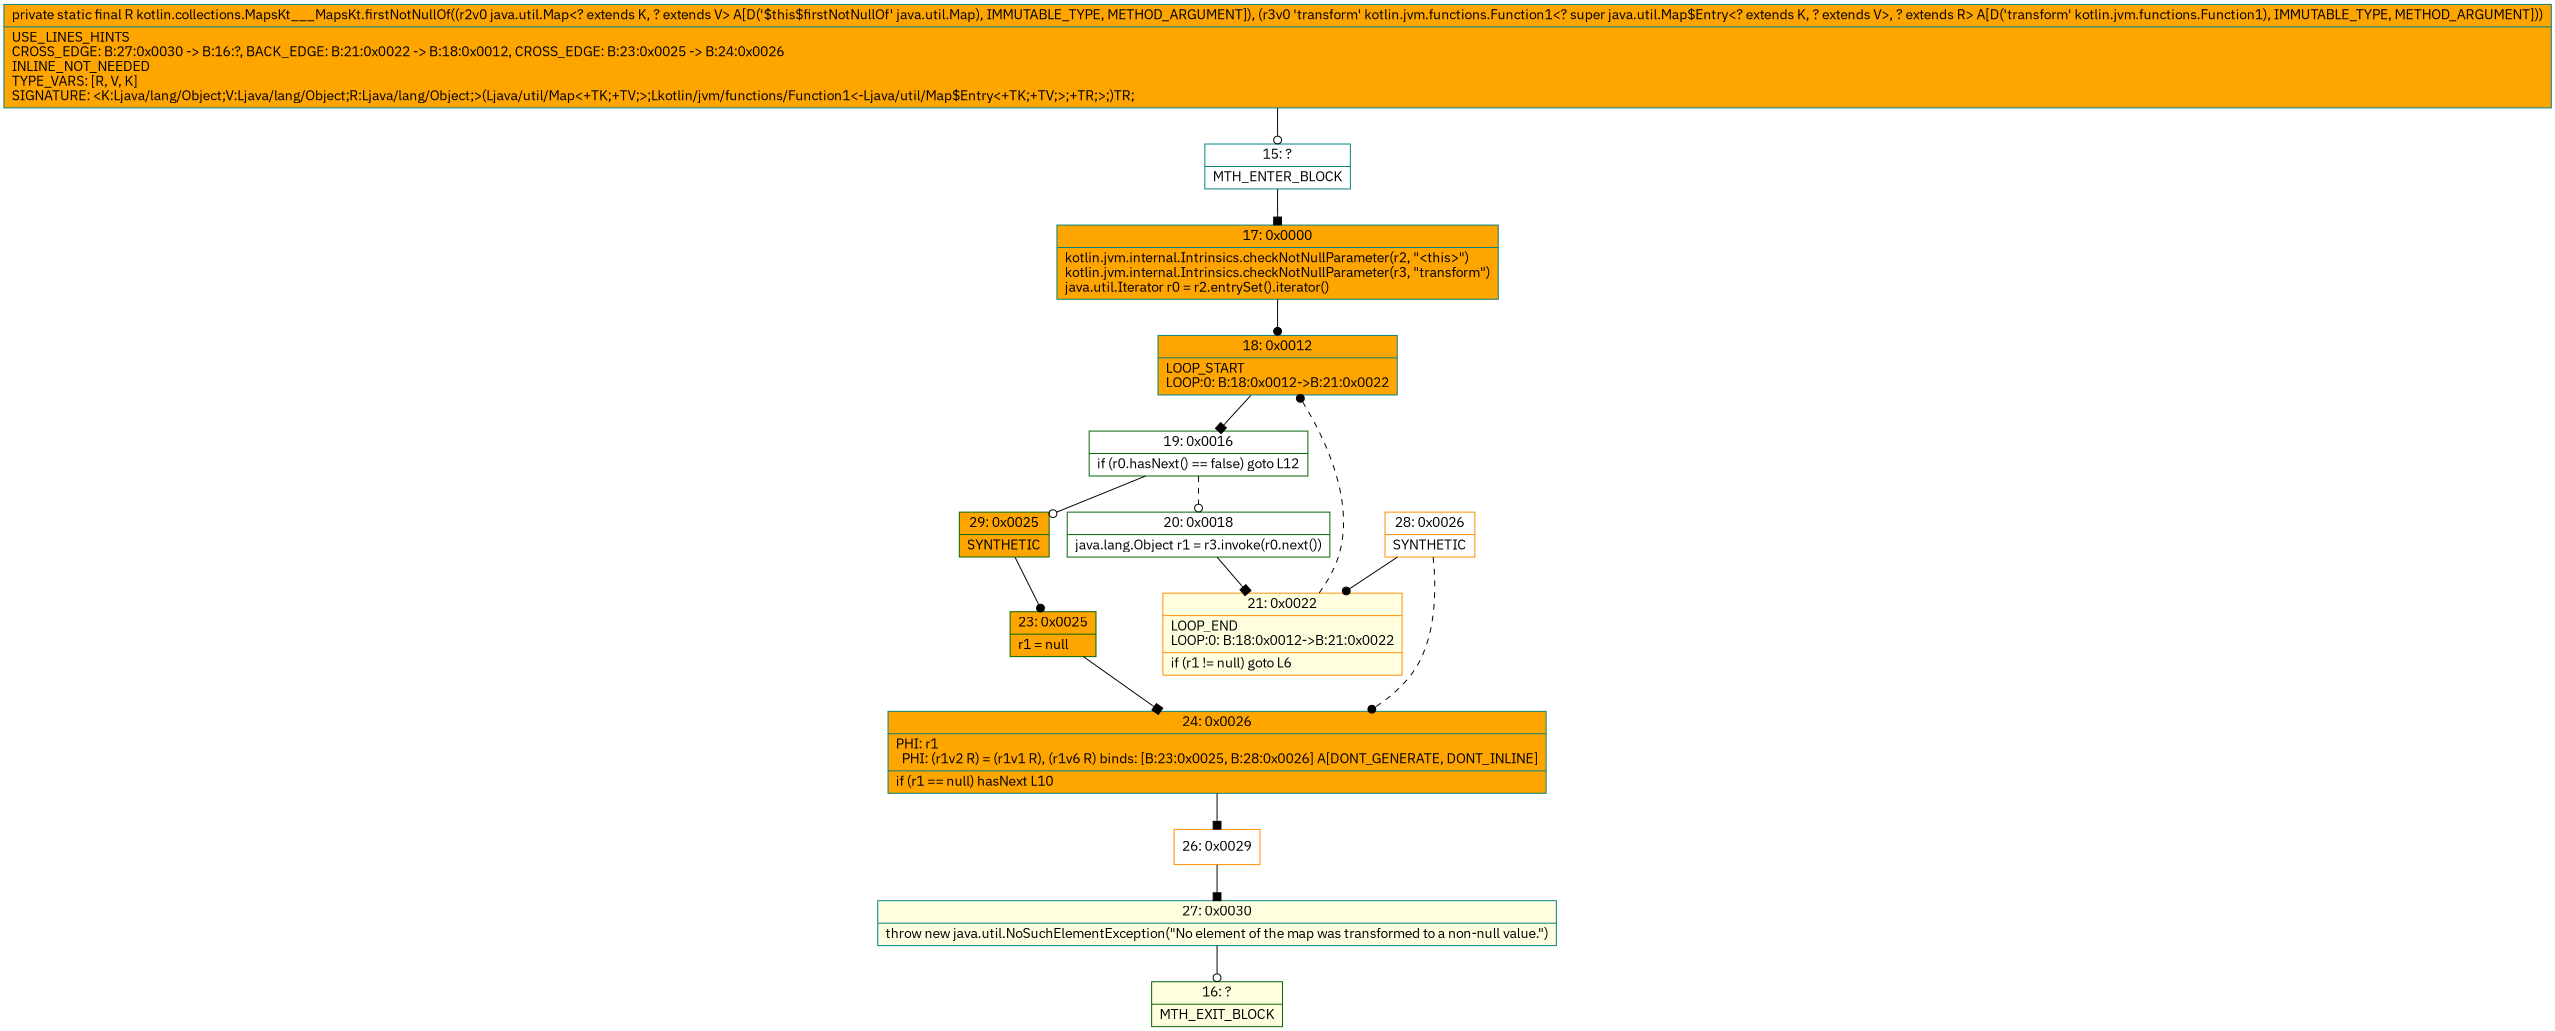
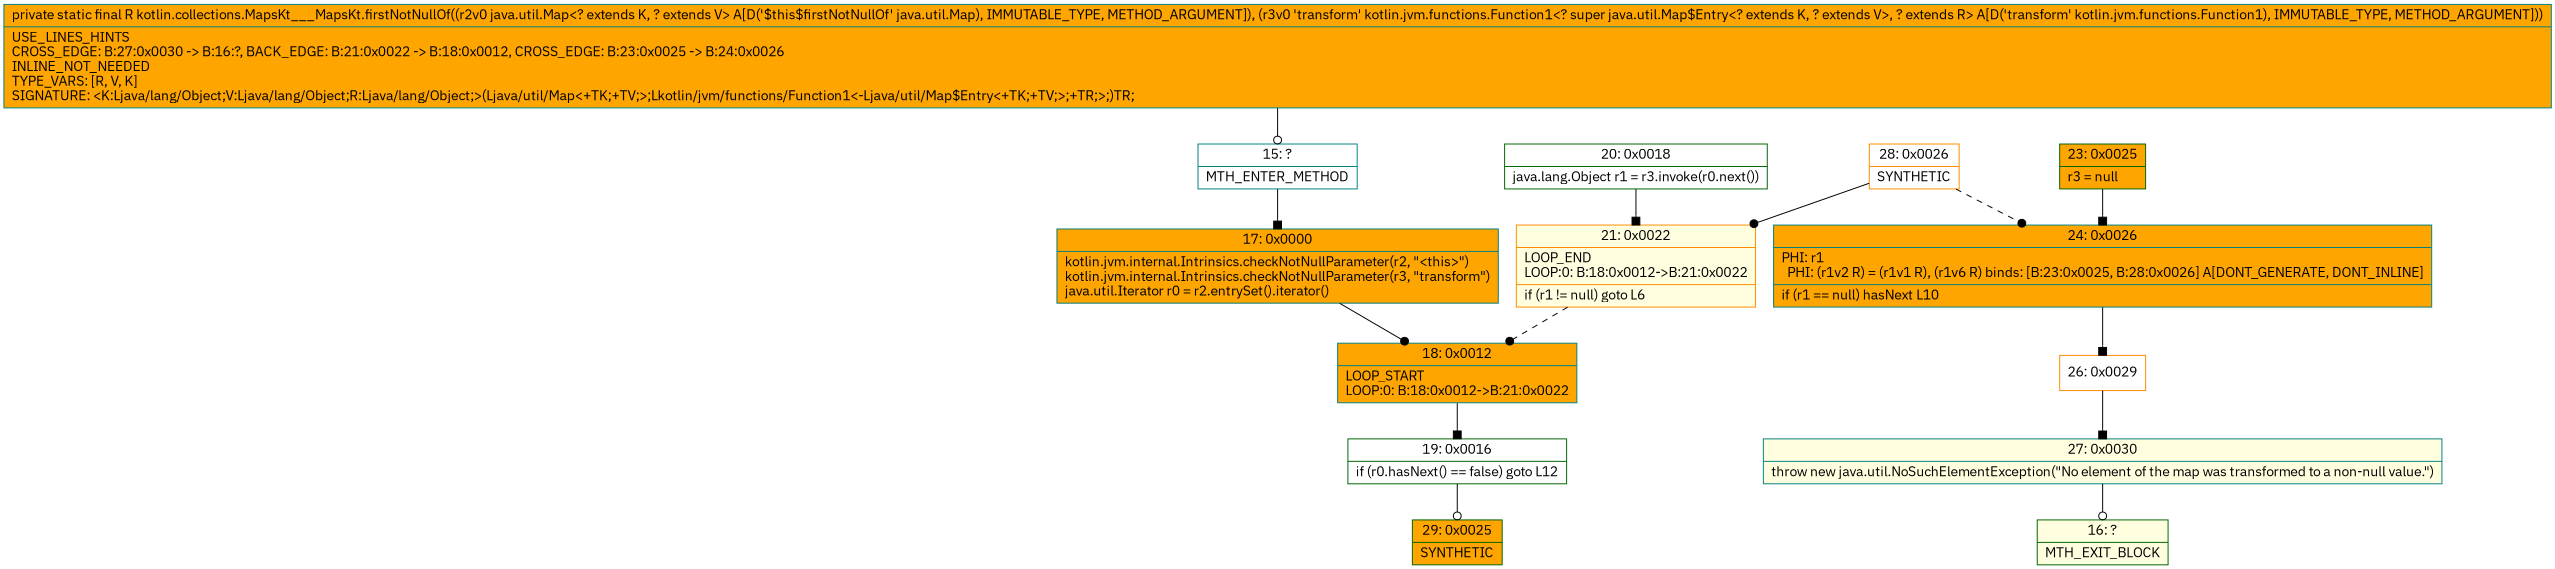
(1278, 177) -> (1278, 177)
(1199, 490) -> none
(1027, 581) -> none
(1043, 645) -> (2093, 177)
